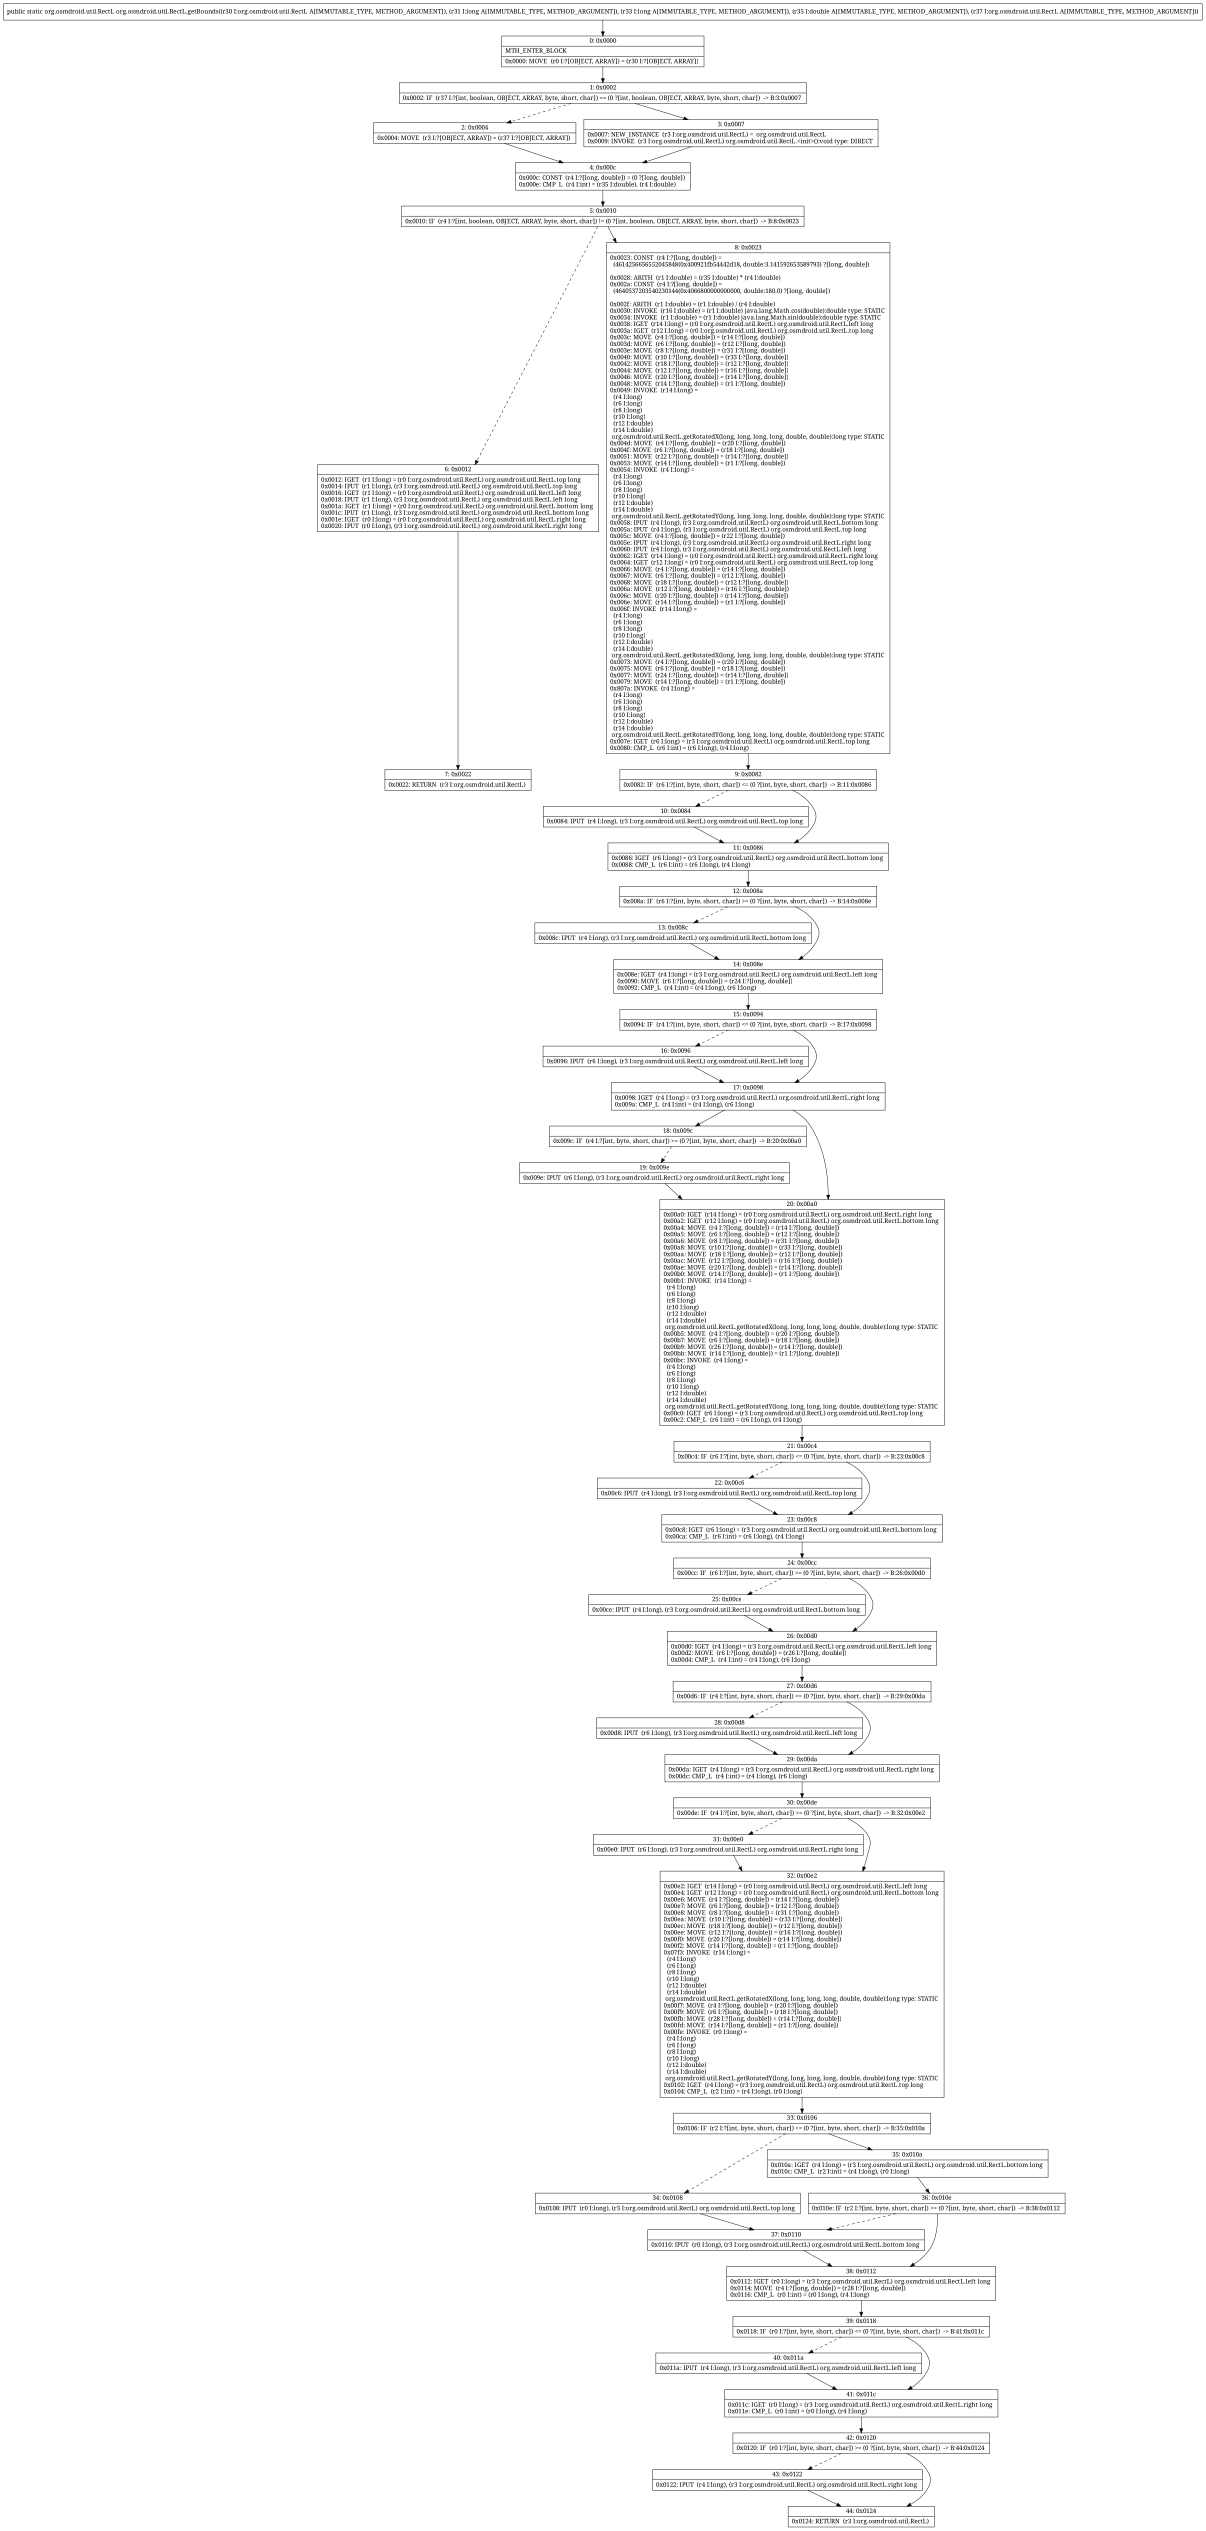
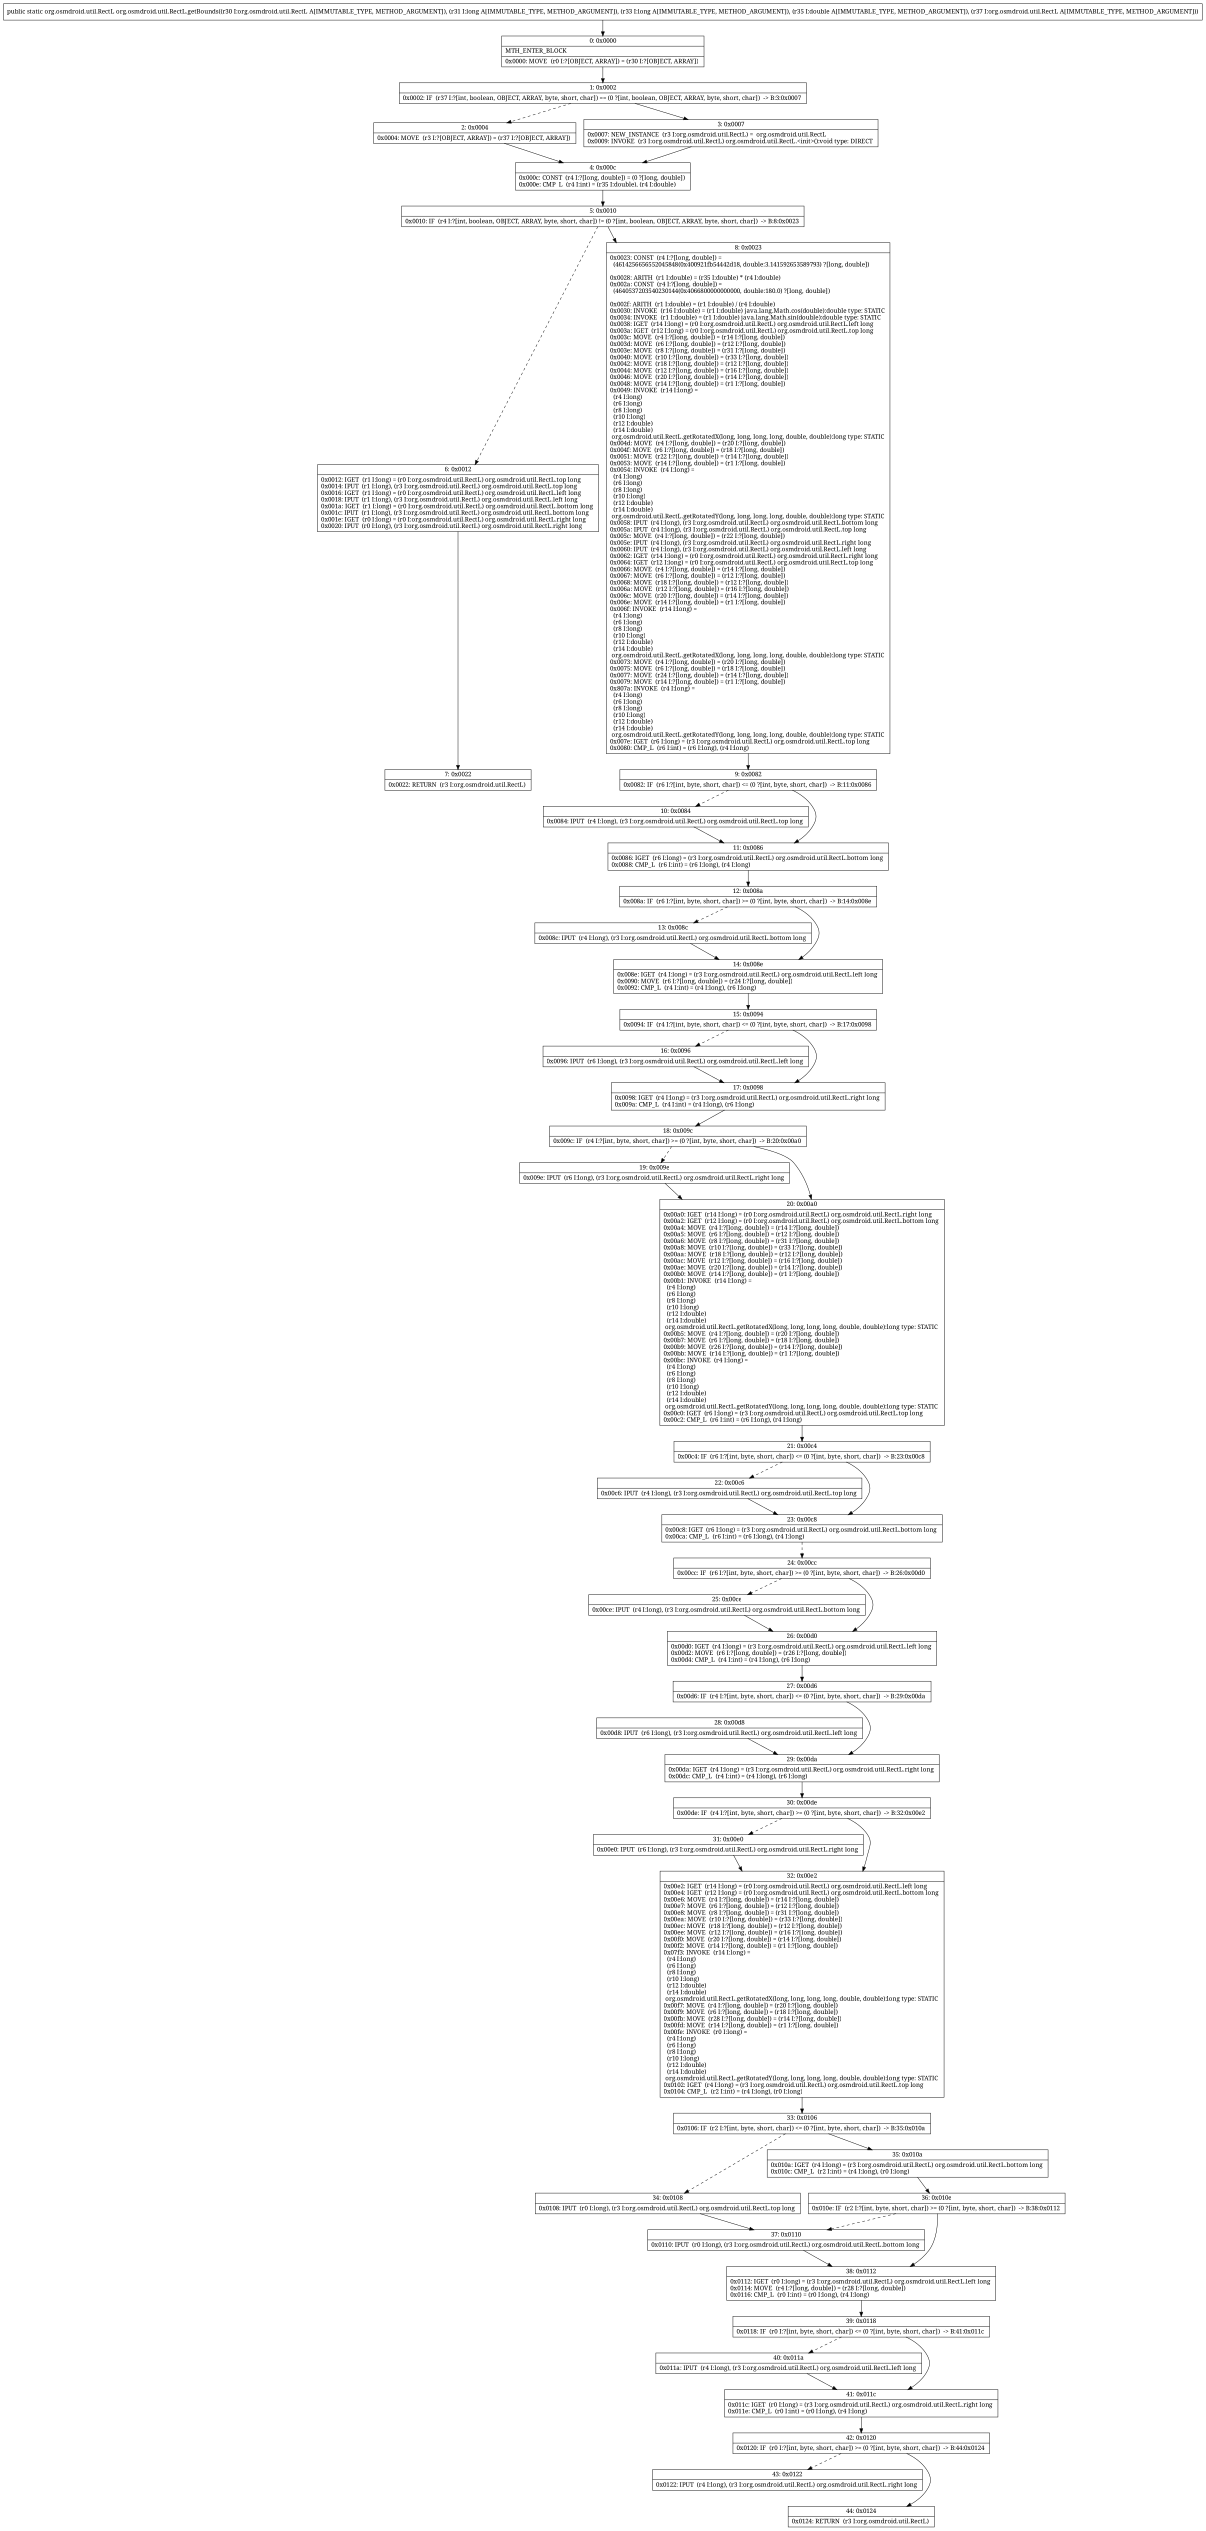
(821, 1148) -> (791, 1160)
(802, 1548) -> (802, 1548)
(768, 1709) -> none
(822, 2497) -> none
